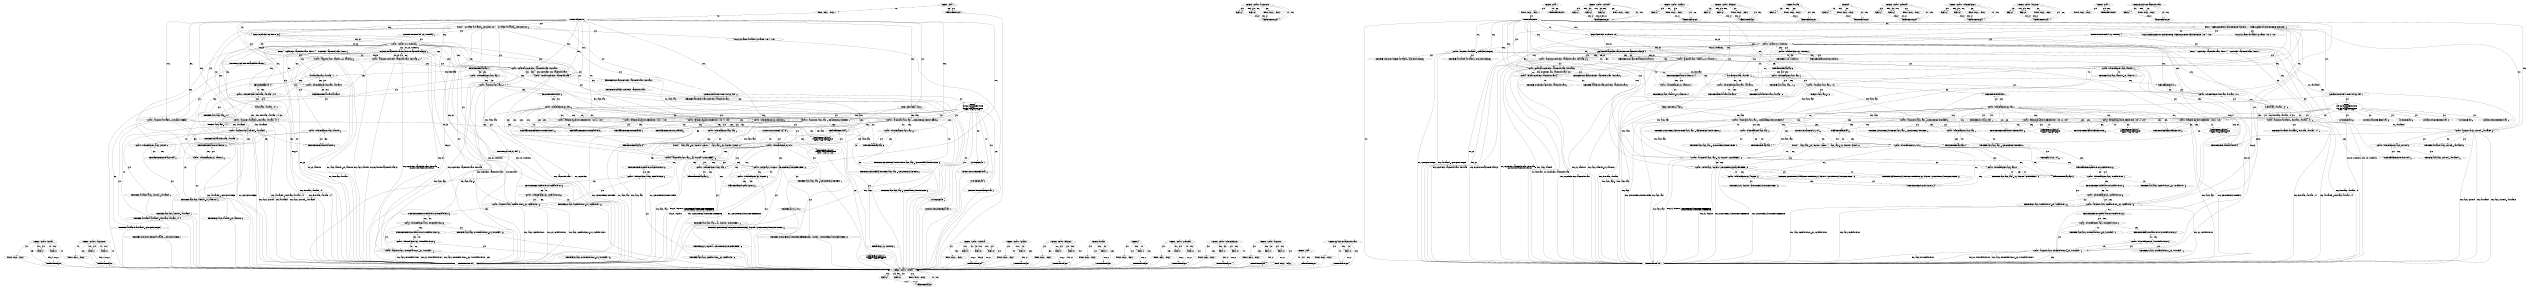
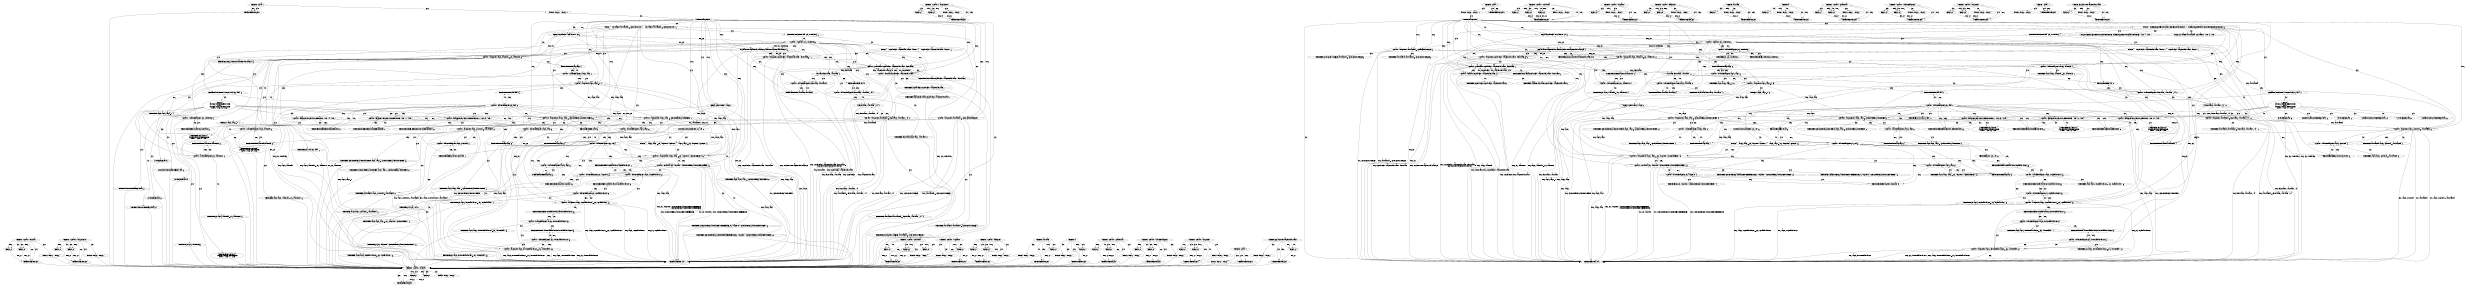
(755, 40) -> none
